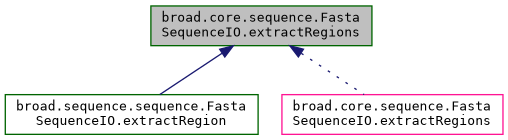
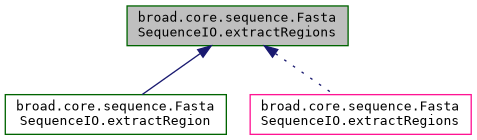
(132, 114) -> (116, 114)
